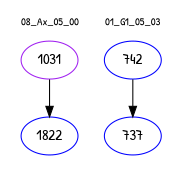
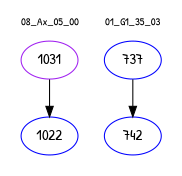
(133, 23) -> (133, 23)
(133, 93) -> (133, 93)
(50, 136) -> (50, 136)
